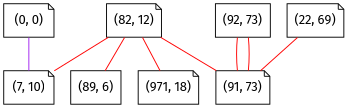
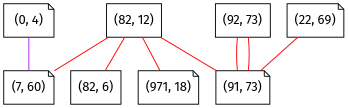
(29, 20) -> (29, 20)
(134, 20) -> (134, 20)
(29, 87) -> (29, 87)
(96, 87) -> (96, 87)
